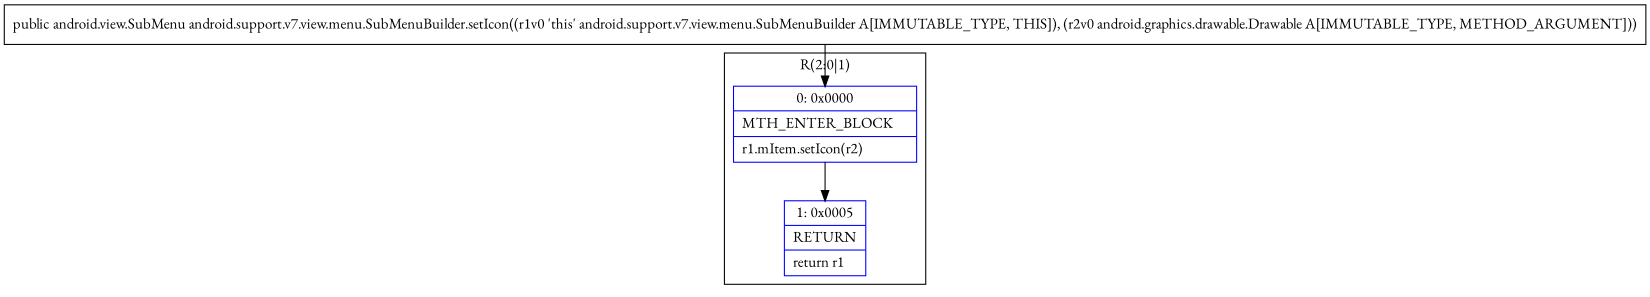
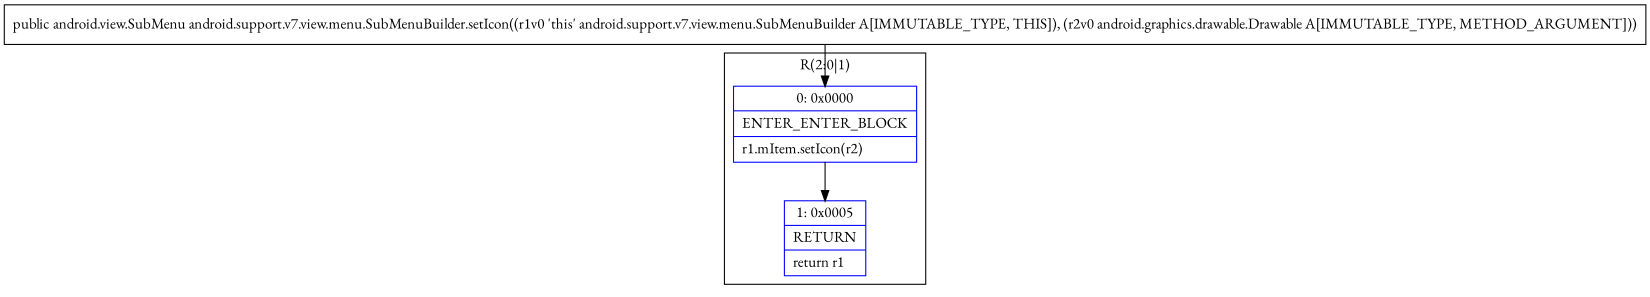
(818, 123) -> (825, 123)
